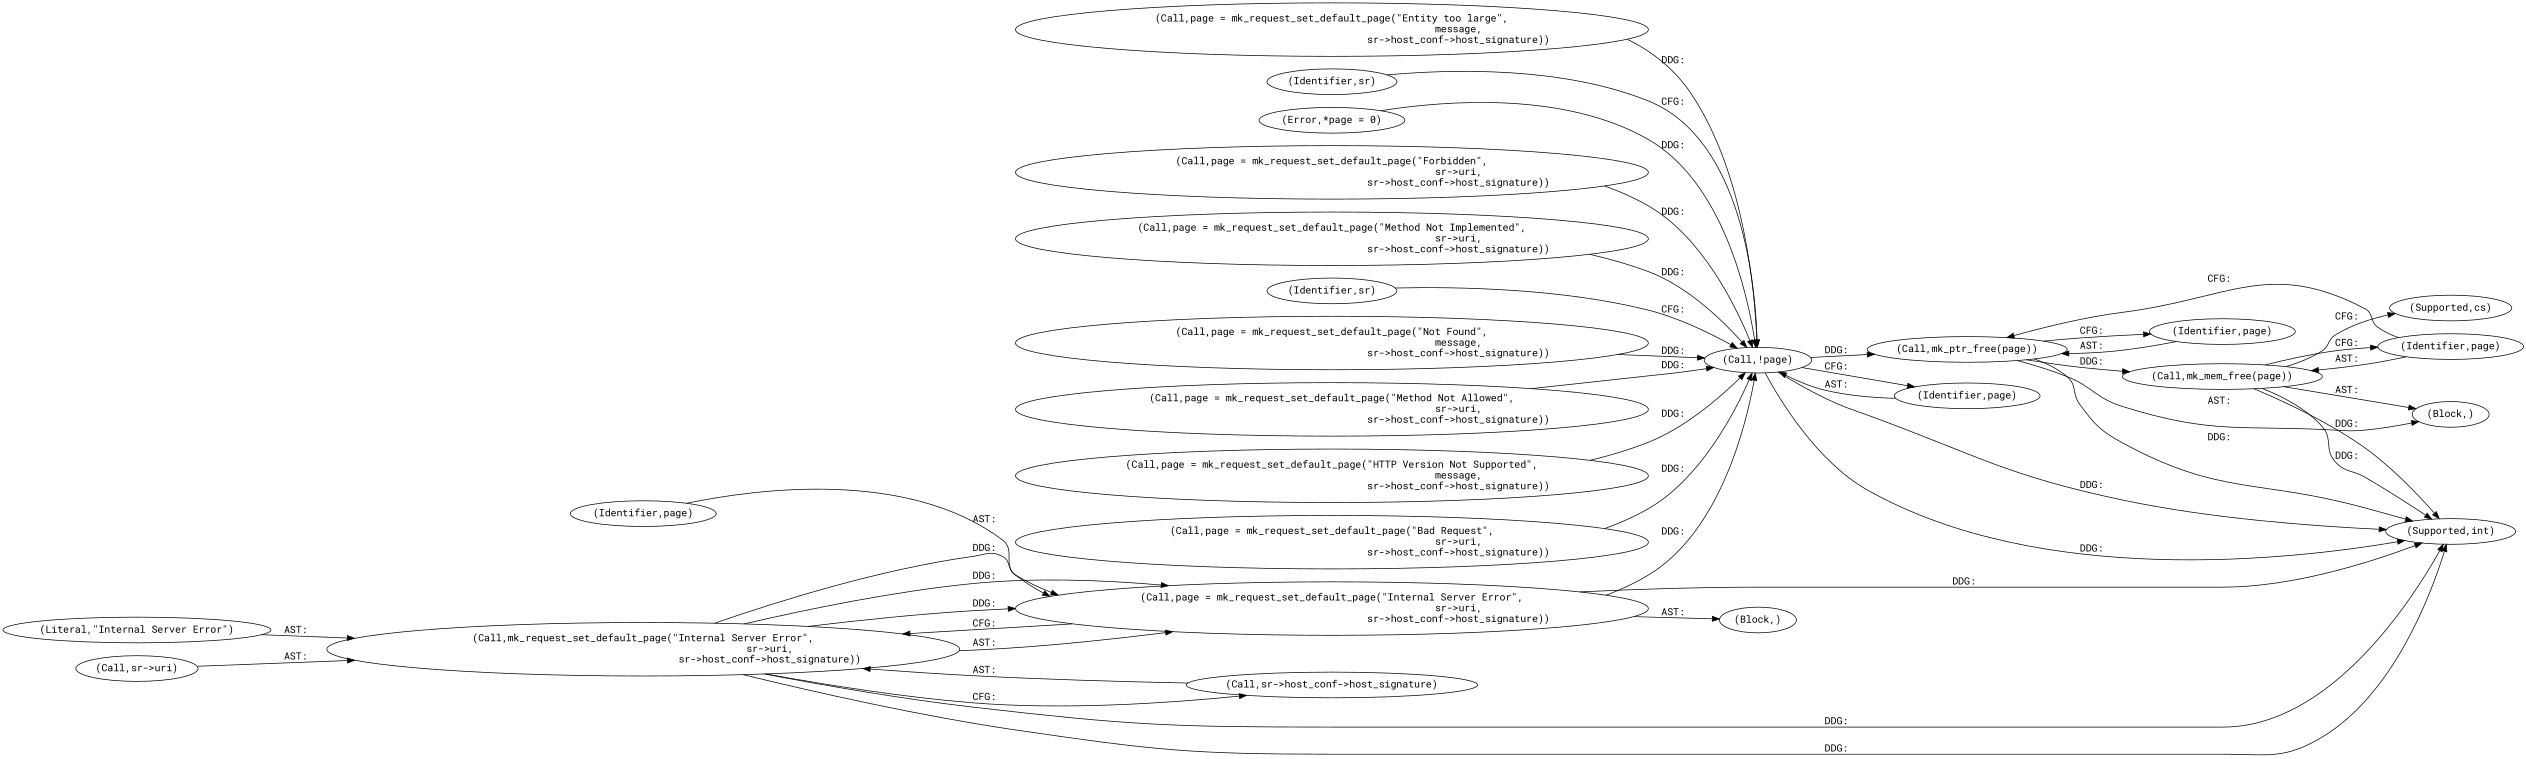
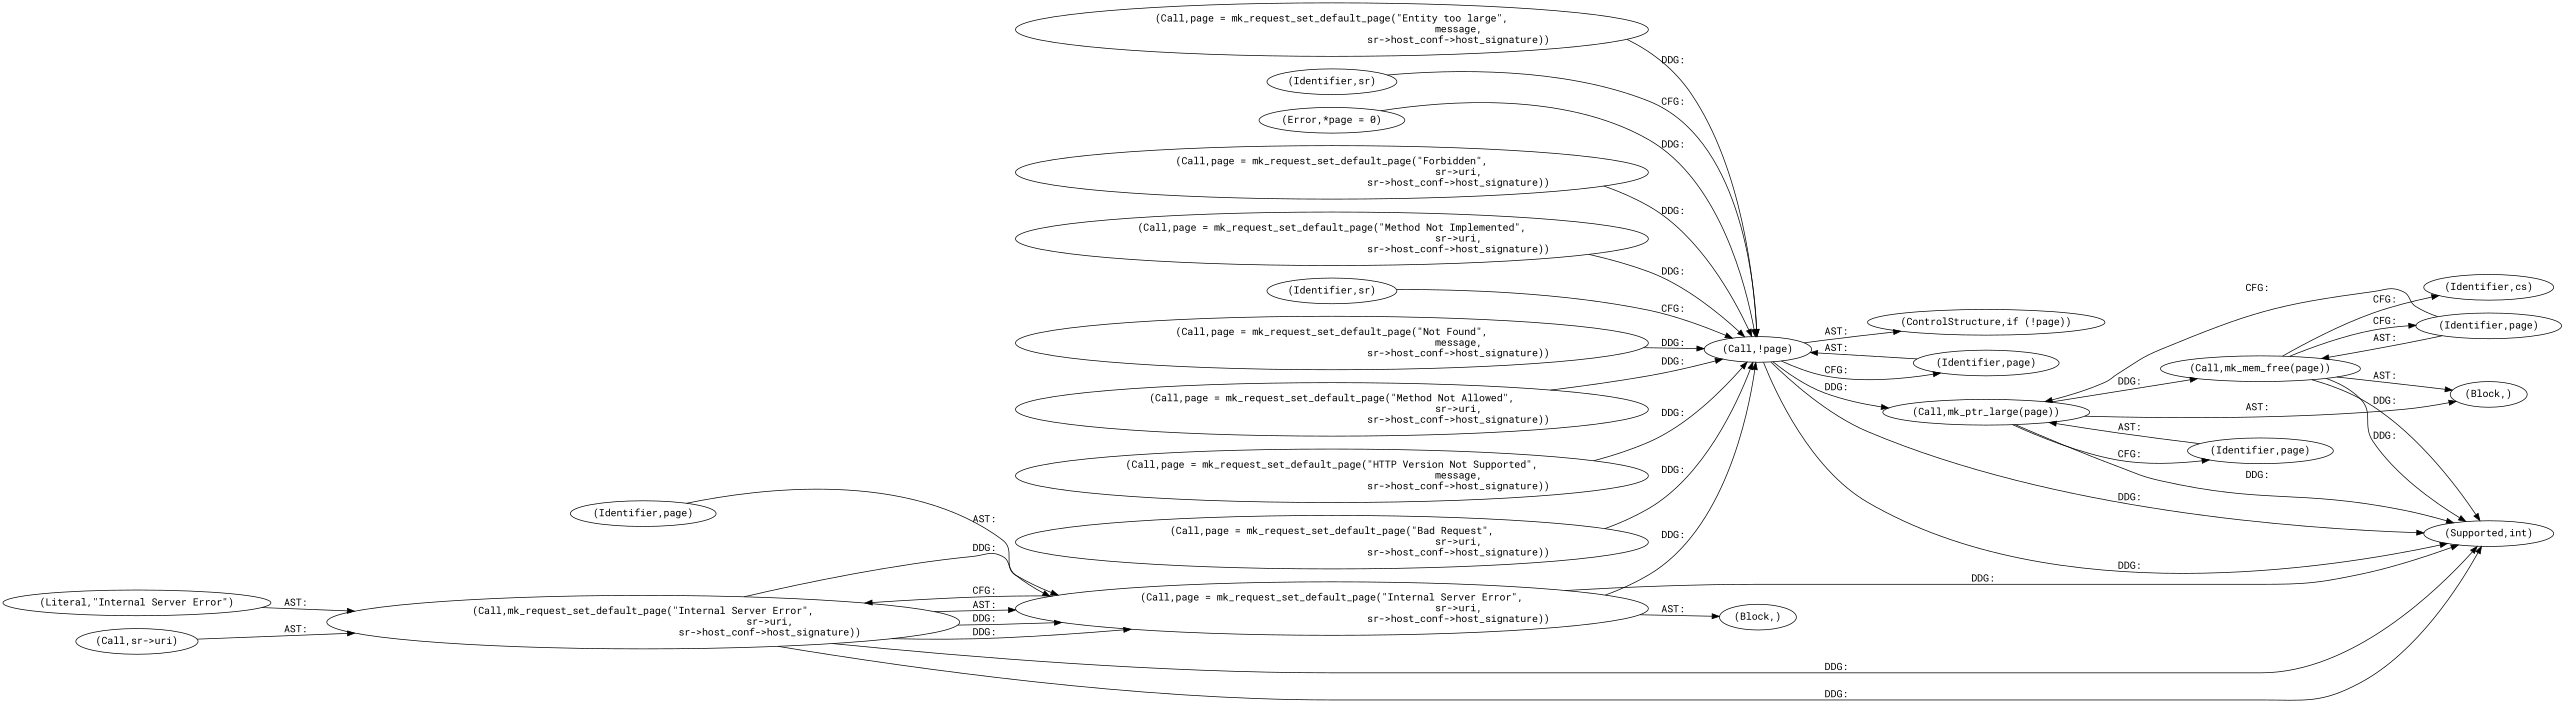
(2451, 308) -> (2489, 287)
none -> (1986, 322)
(1967, 349) -> (1986, 412)
(1332, 685) -> none
